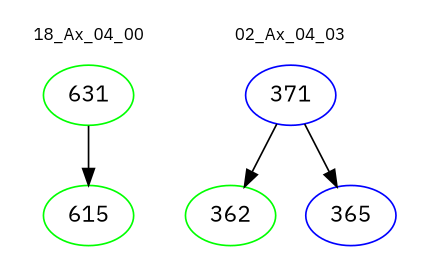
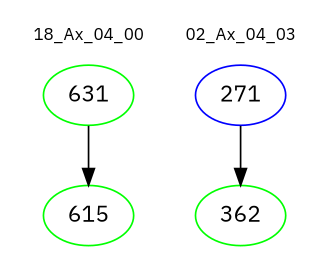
(291, 95) -> (241, 95)
(351, 216) -> none
